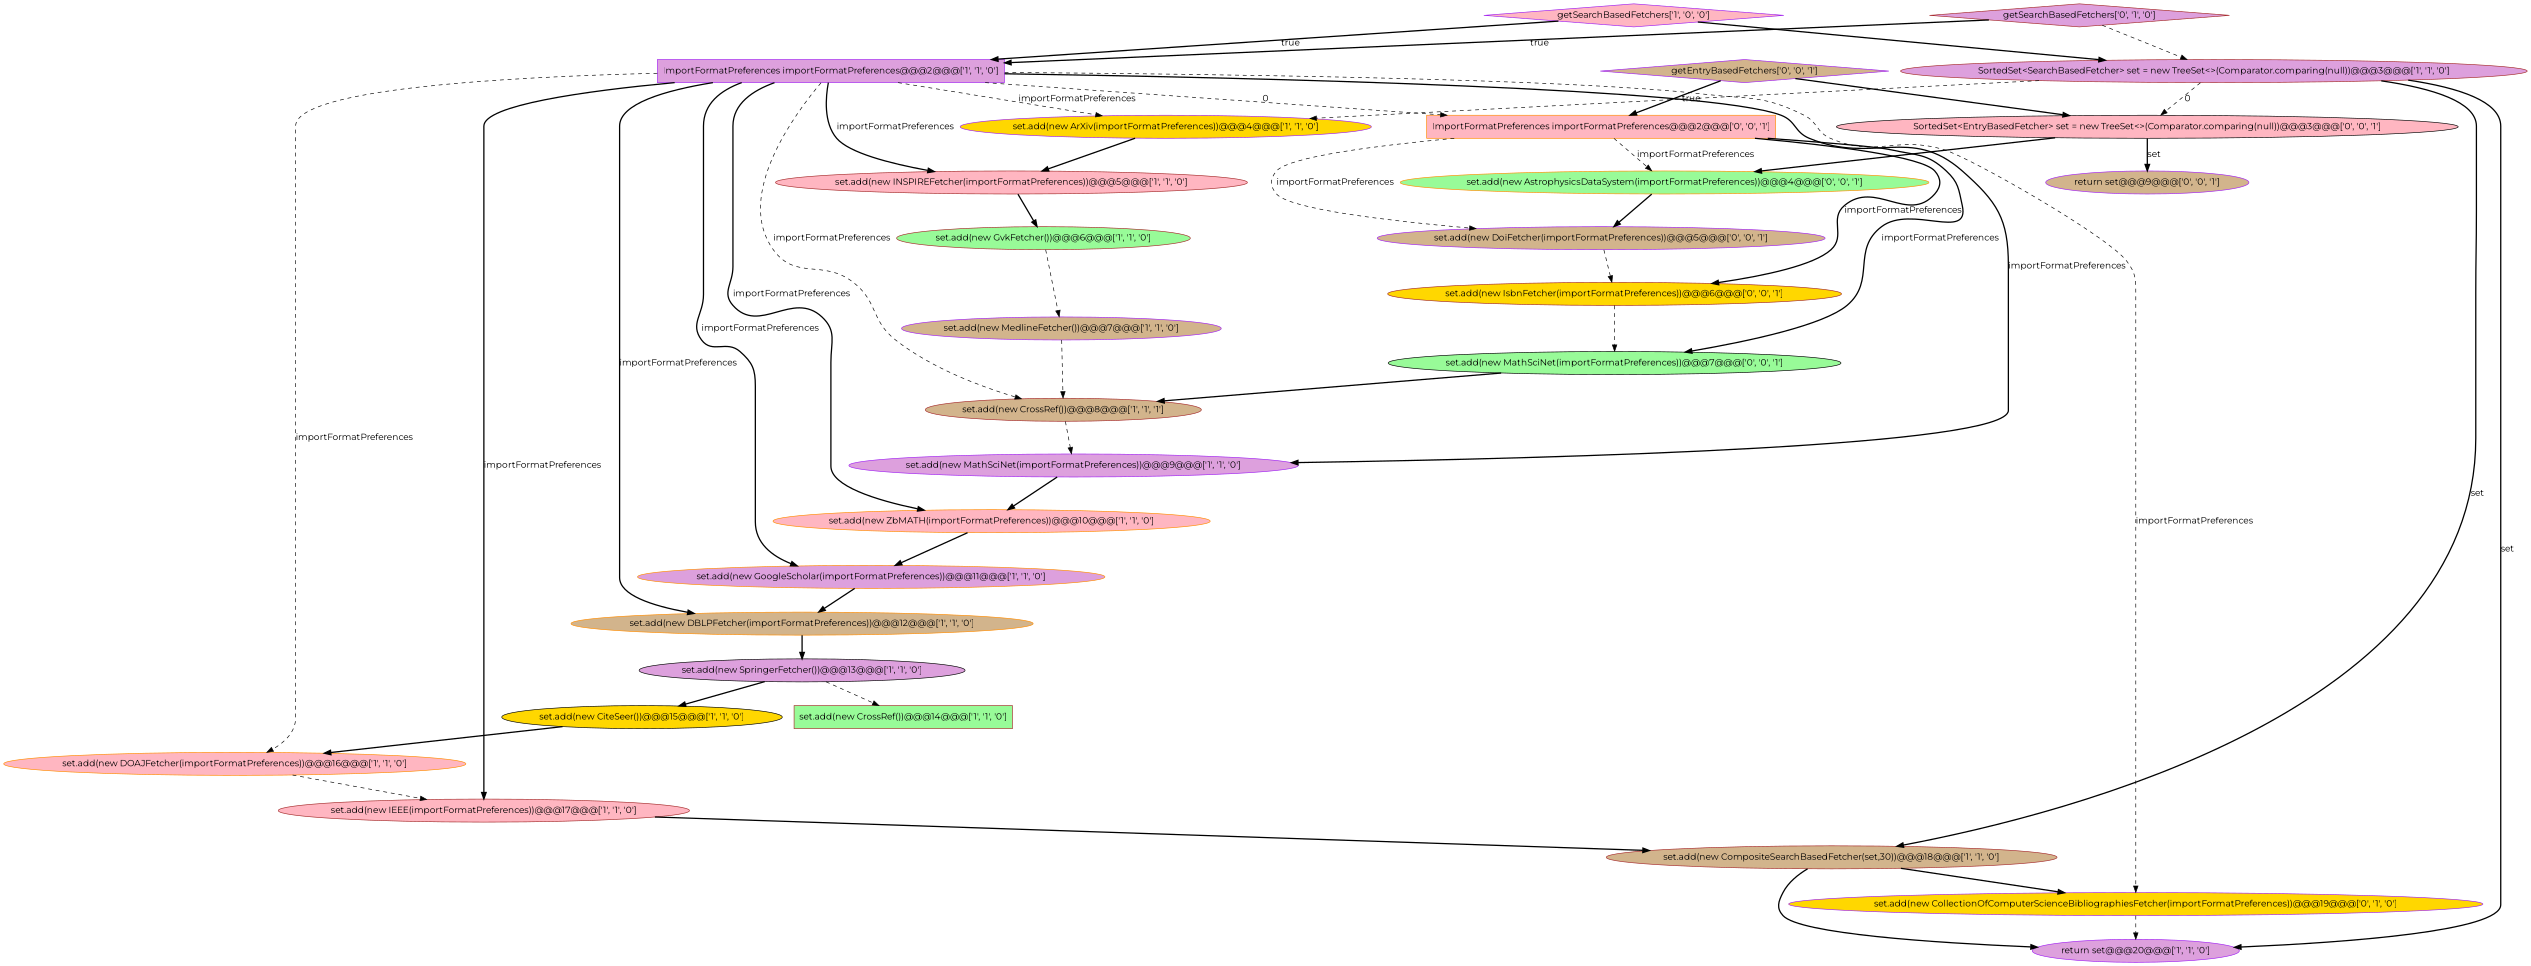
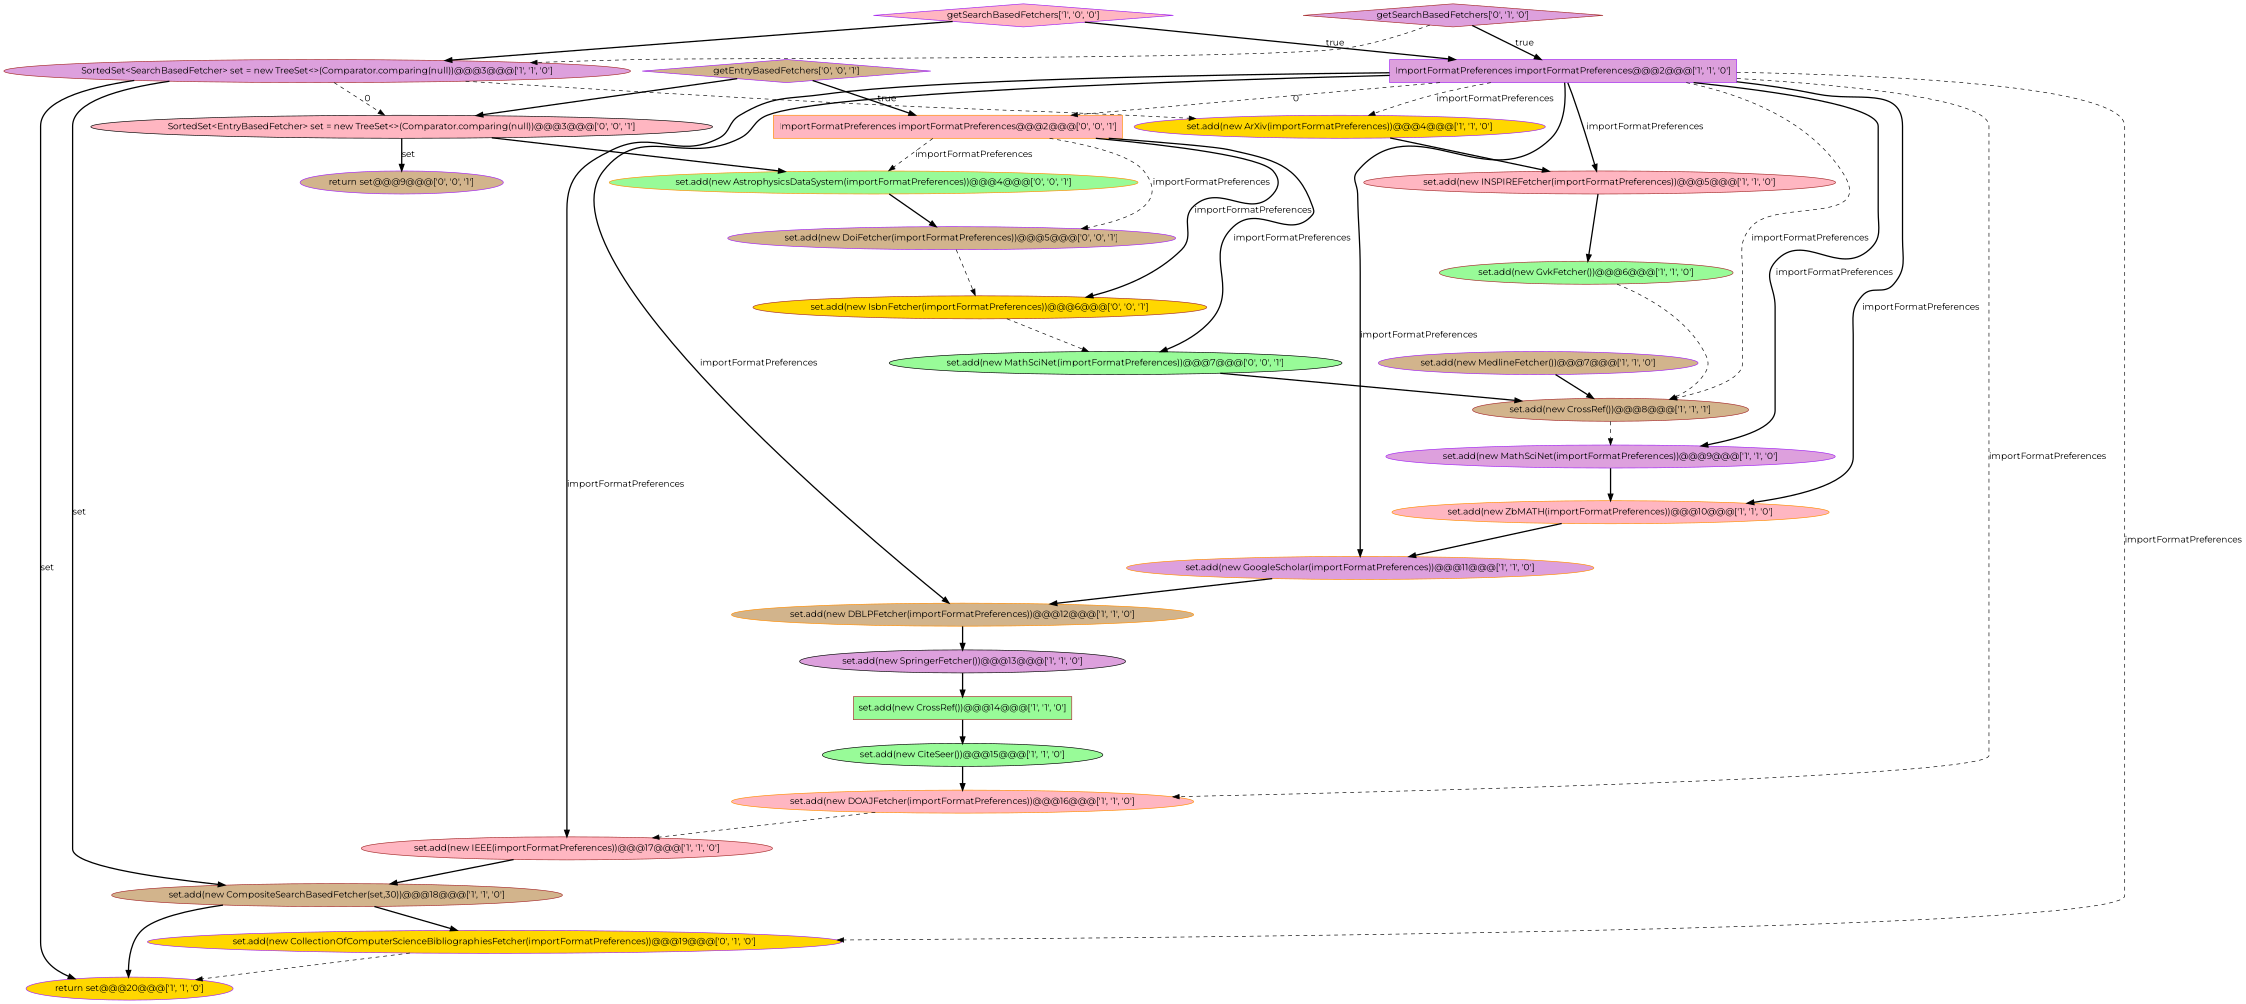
(1052, 280) -> (1689, 331)
(1062, 366) -> (1572, 385)
(849, 692) -> (963, 682)
(725, 693) -> (963, 728)
(642, 717) -> (963, 755)
(2136, 951) -> (130, 989)
